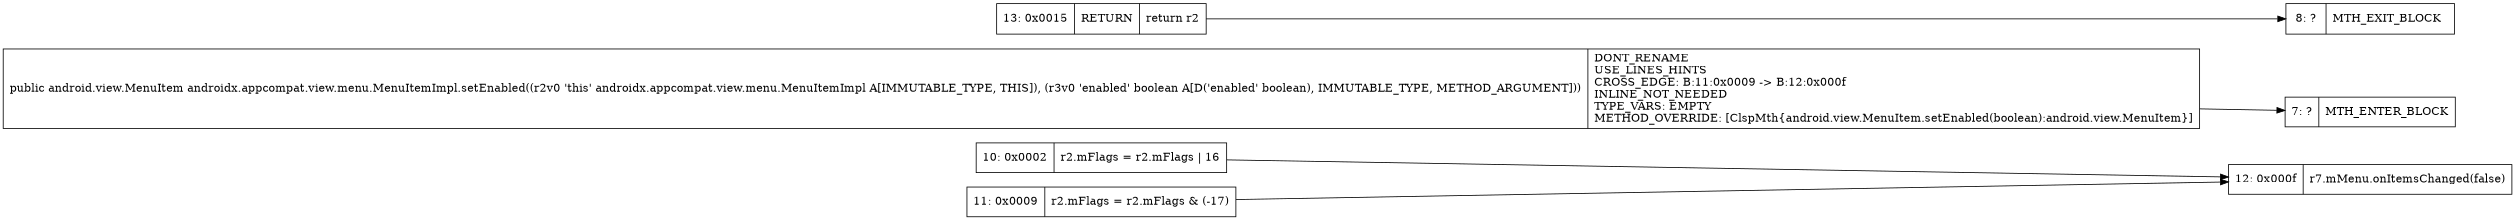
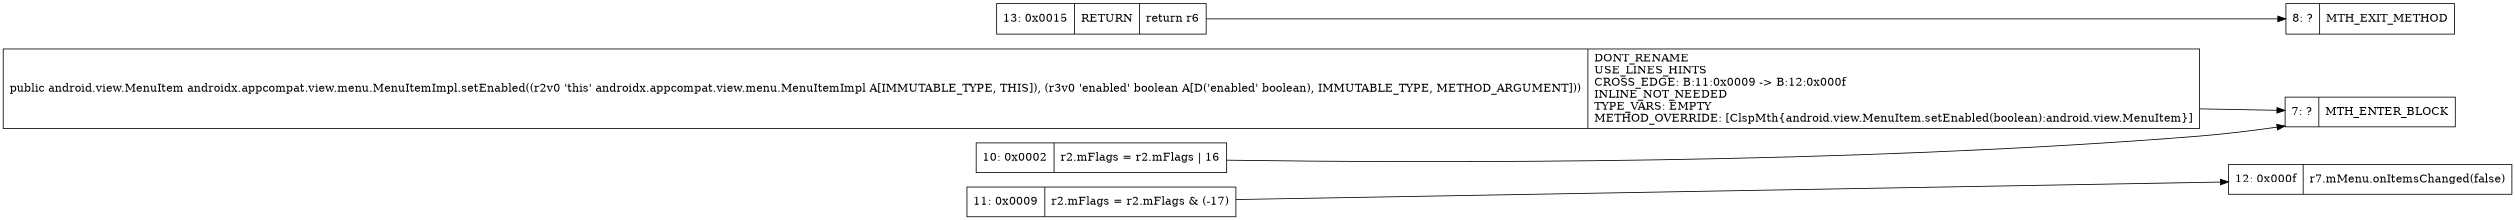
(1173, 18) -> (1173, 18)
(2387, 18) -> (2387, 18)
(1724, 168) -> (1752, 158)
